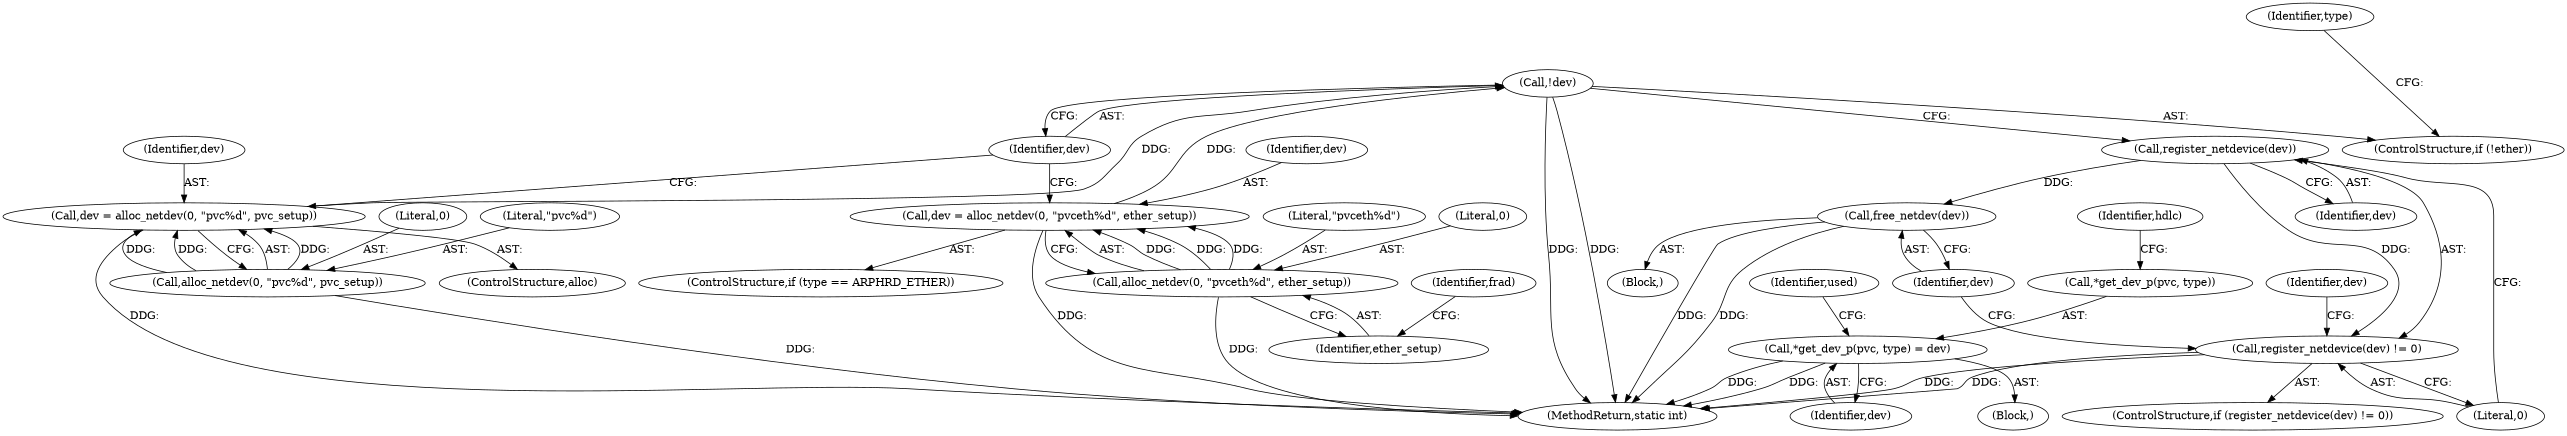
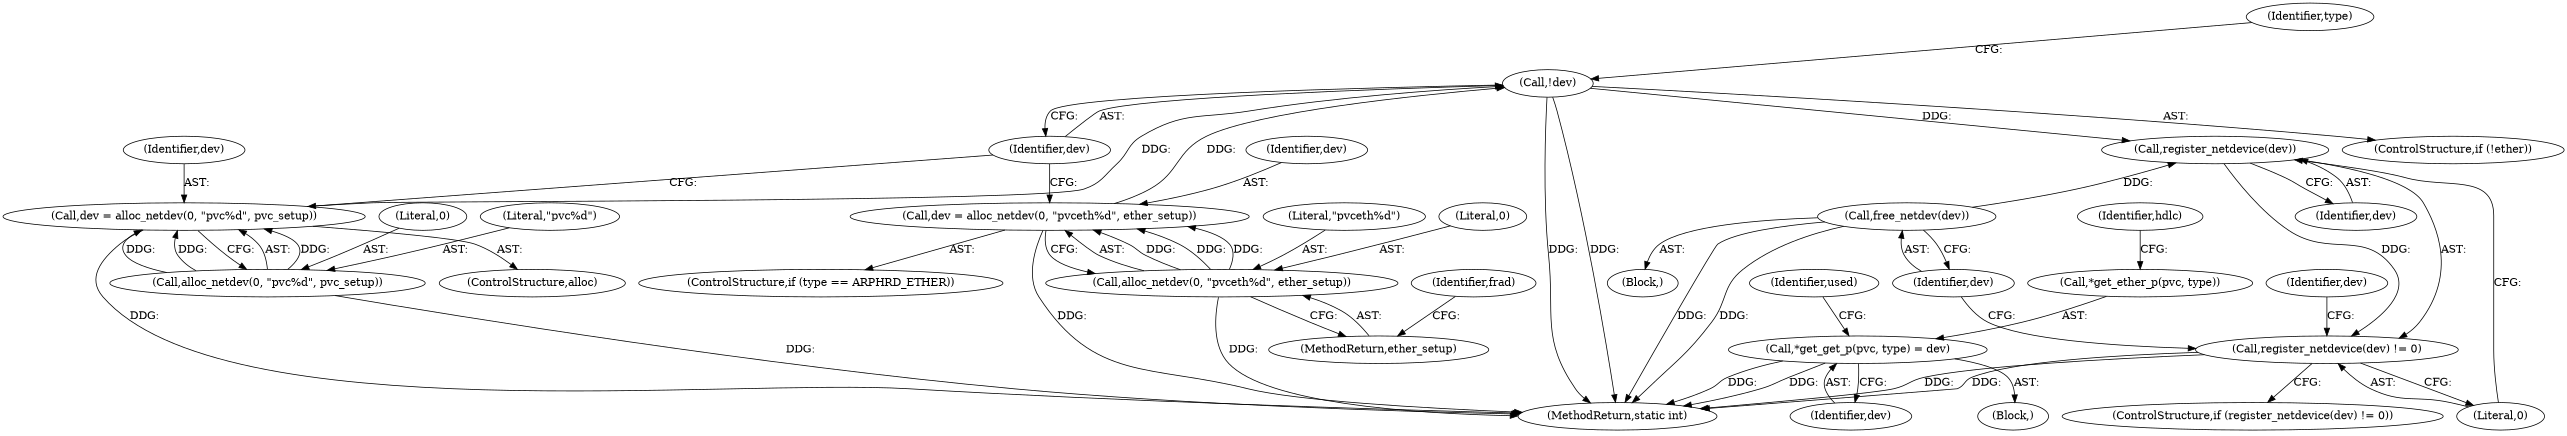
(2379, 81) -> (1925, 50)
(1939, 117) -> (1939, 117)
(2045, 177) -> (2071, 190)
(2140, 283) -> (2140, 283)
(1379, 350) -> (1379, 350)
(1858, 350) -> (1858, 350)
(2309, 383) -> (2309, 383)
